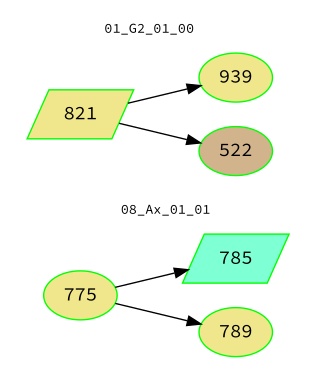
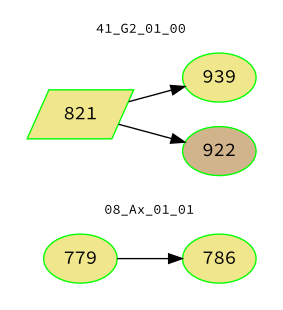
(150, 29) -> (142, 29)
(236, 151) -> (219, 151)
(236, 259) -> none
(80, 295) -> (80, 259)
(236, 332) -> (219, 259)
